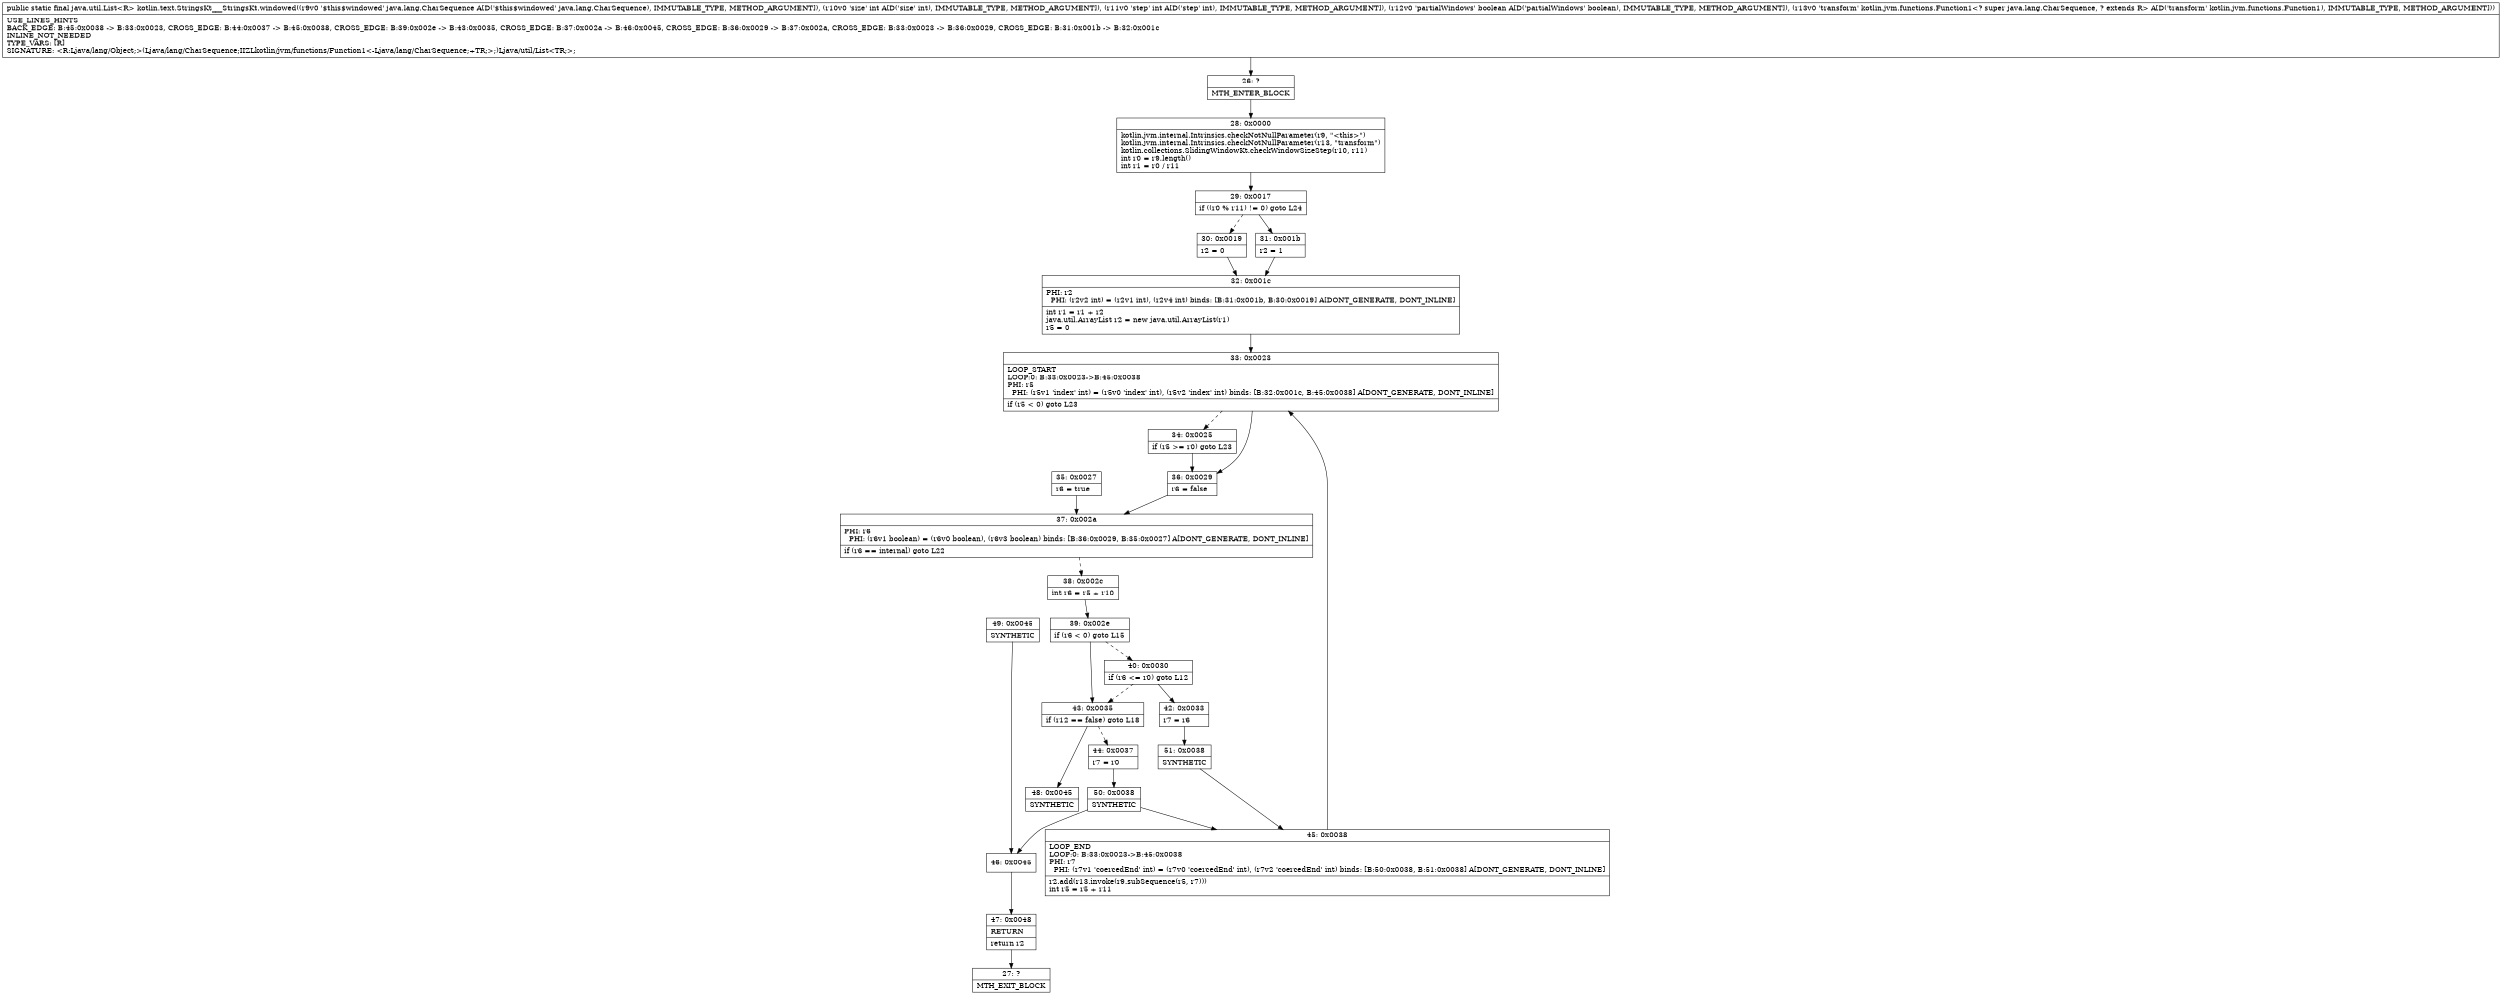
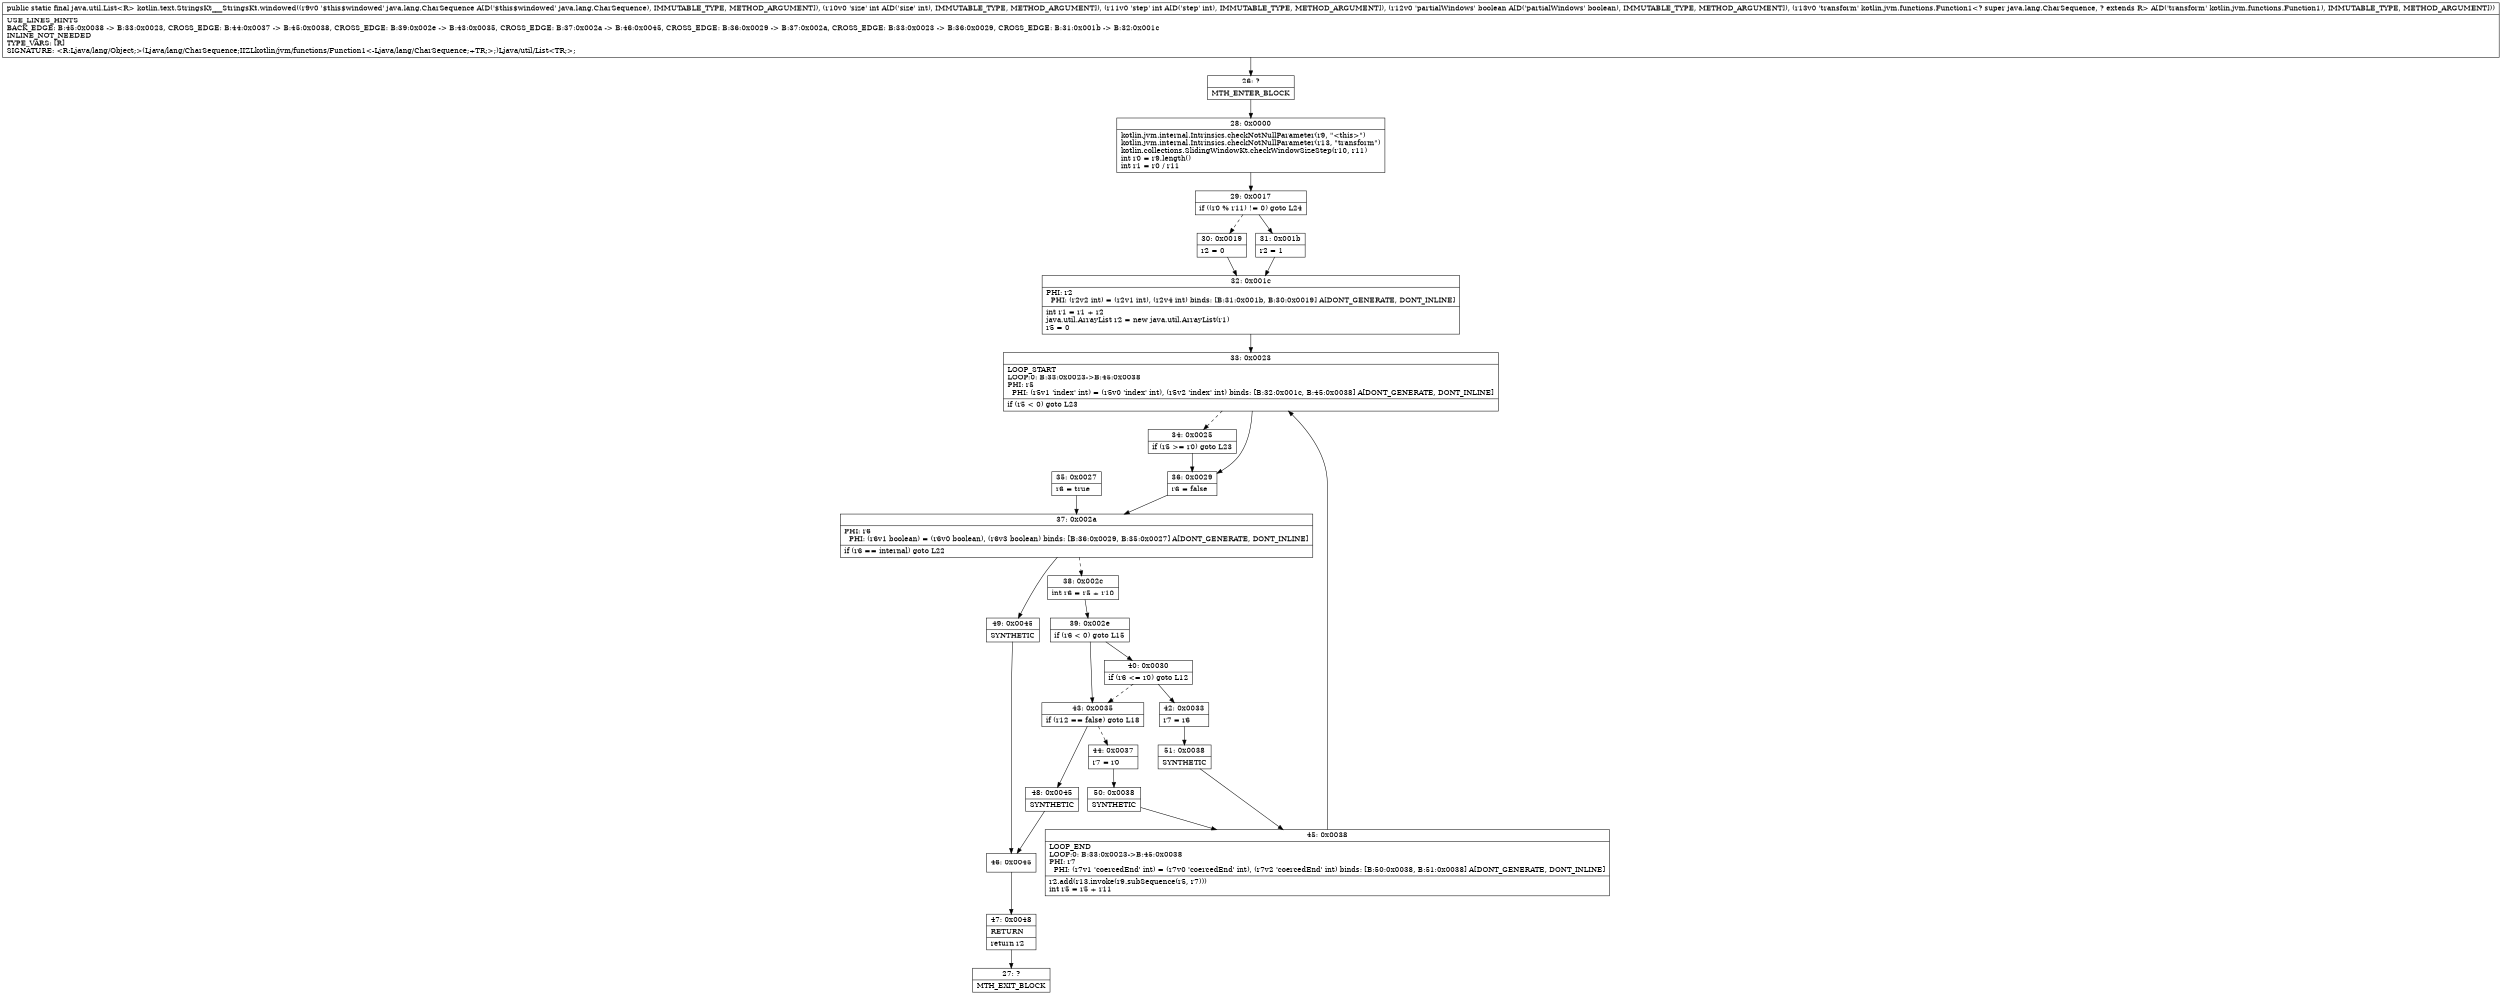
none -> (1037, 584)
(1117, 650) -> (1117, 650)
(1051, 825) -> (1032, 830)
